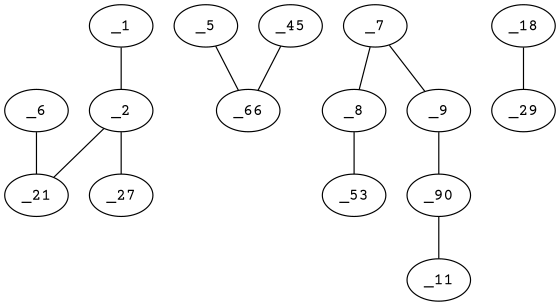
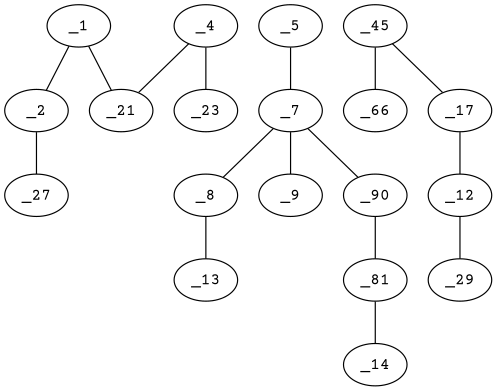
(523, 26) -> (460, 195)
(227, 68) -> (291, 68)
(36, 111) -> (206, 26)
none -> (206, 111)
none -> (460, 111)
(79, 153) -> (100, 68)
(439, 153) -> (333, 153)
(354, 195) -> (206, 280)
(439, 280) -> (375, 280)
none -> (375, 365)
